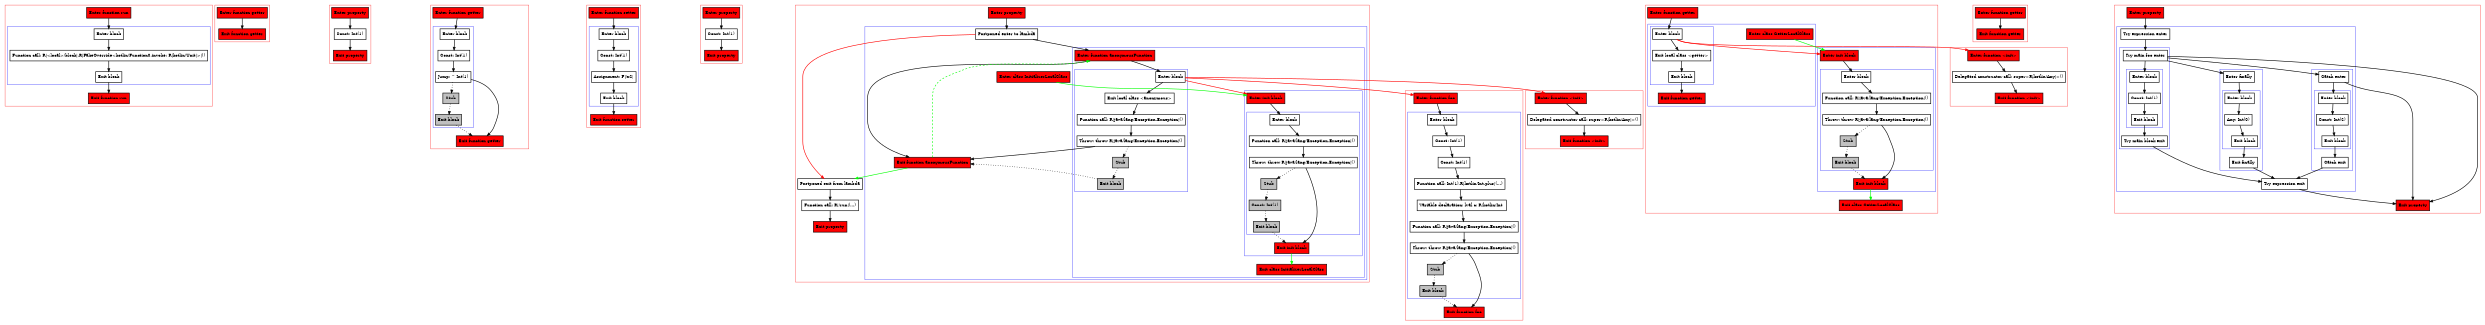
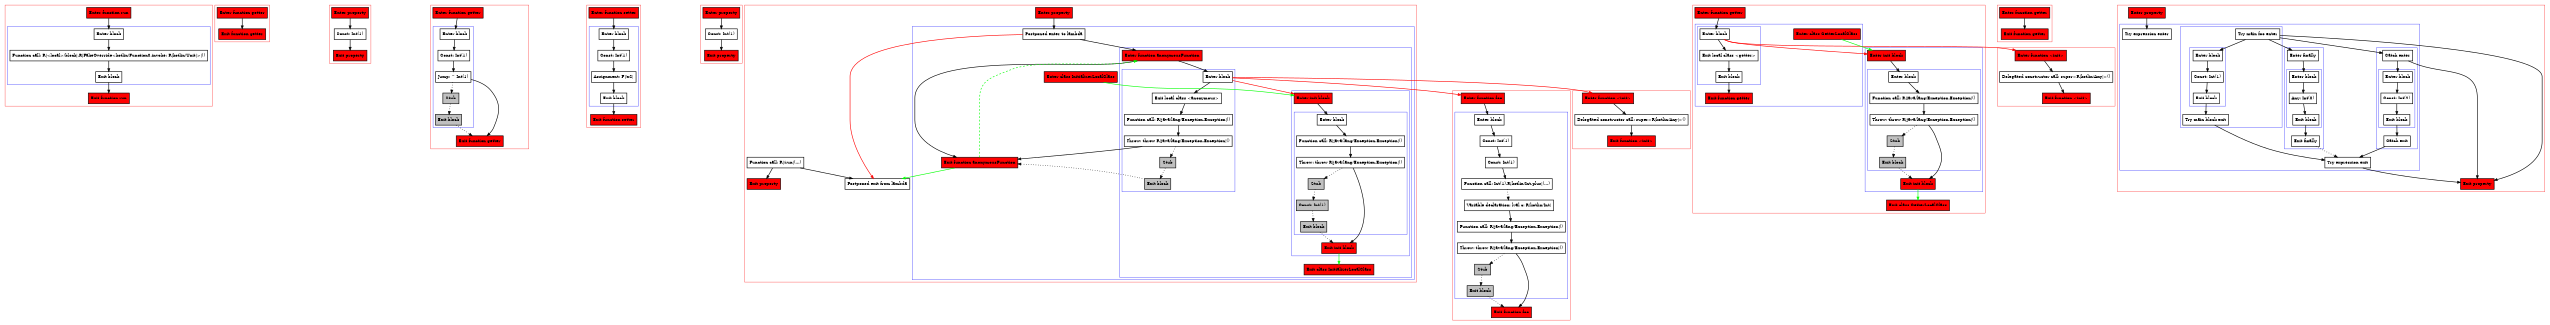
(2145, 43) -> none
(2263, 173) -> (2325, 151)
(830, 193) -> (825, 173)
(1461, 193) -> (1508, 193)
